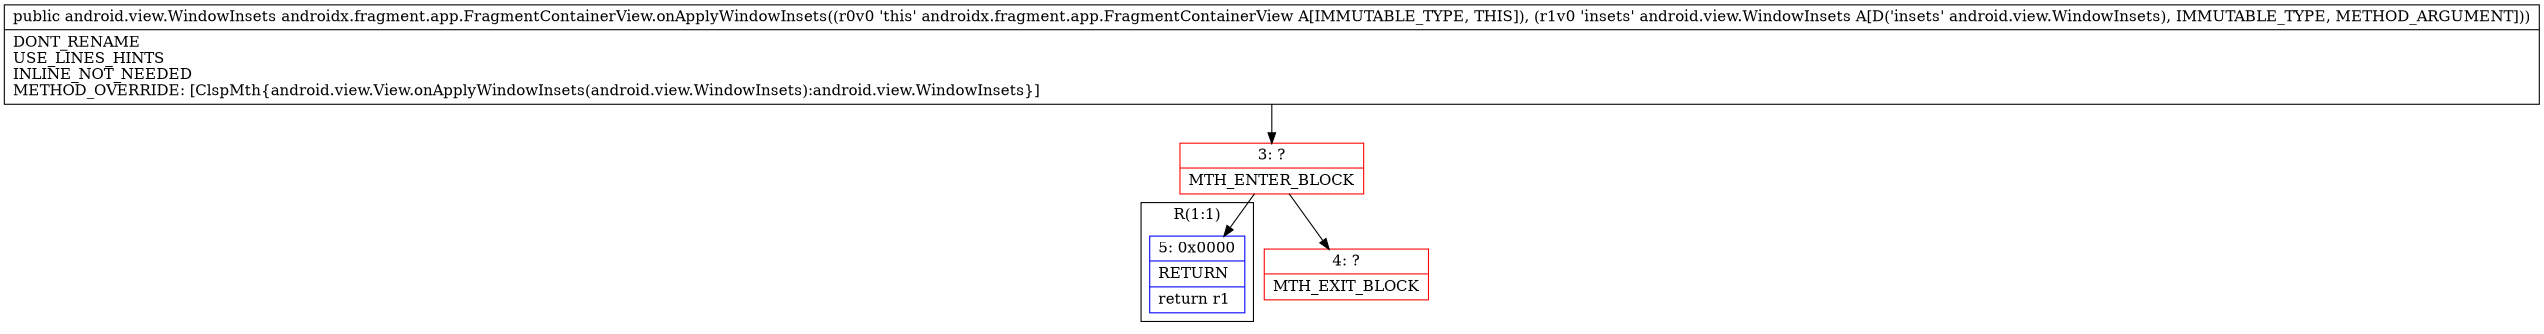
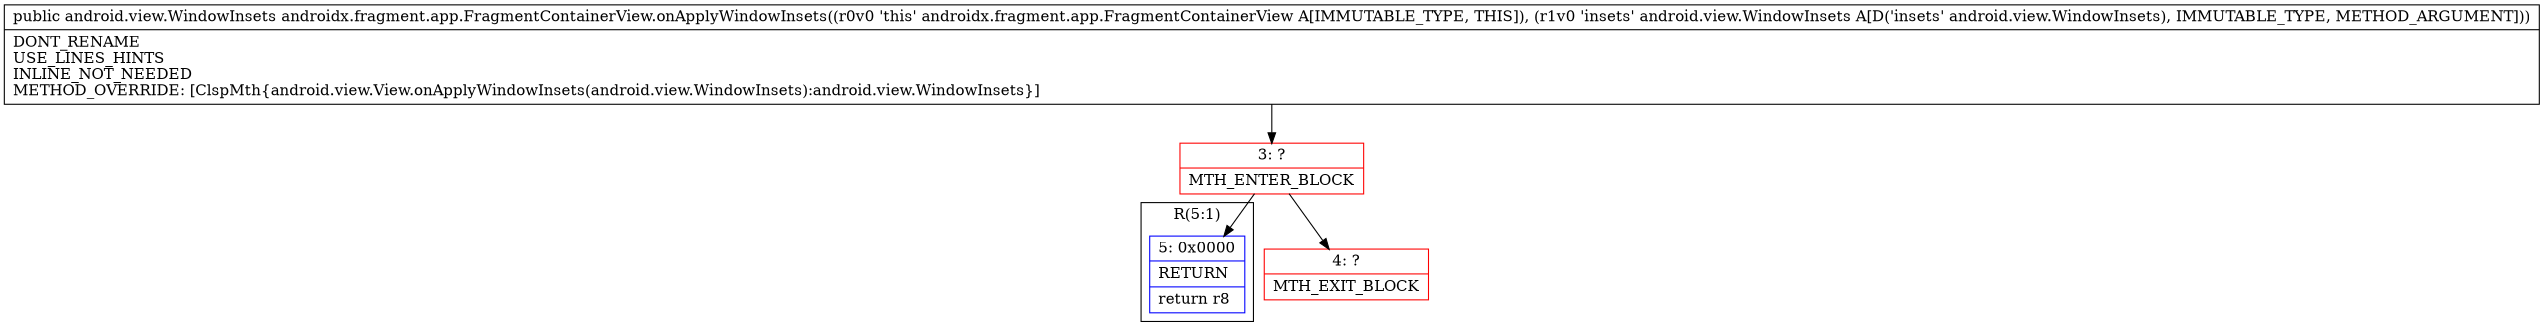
(1197, 215) -> (1197, 215)
(1195, 299) -> (1195, 299)
